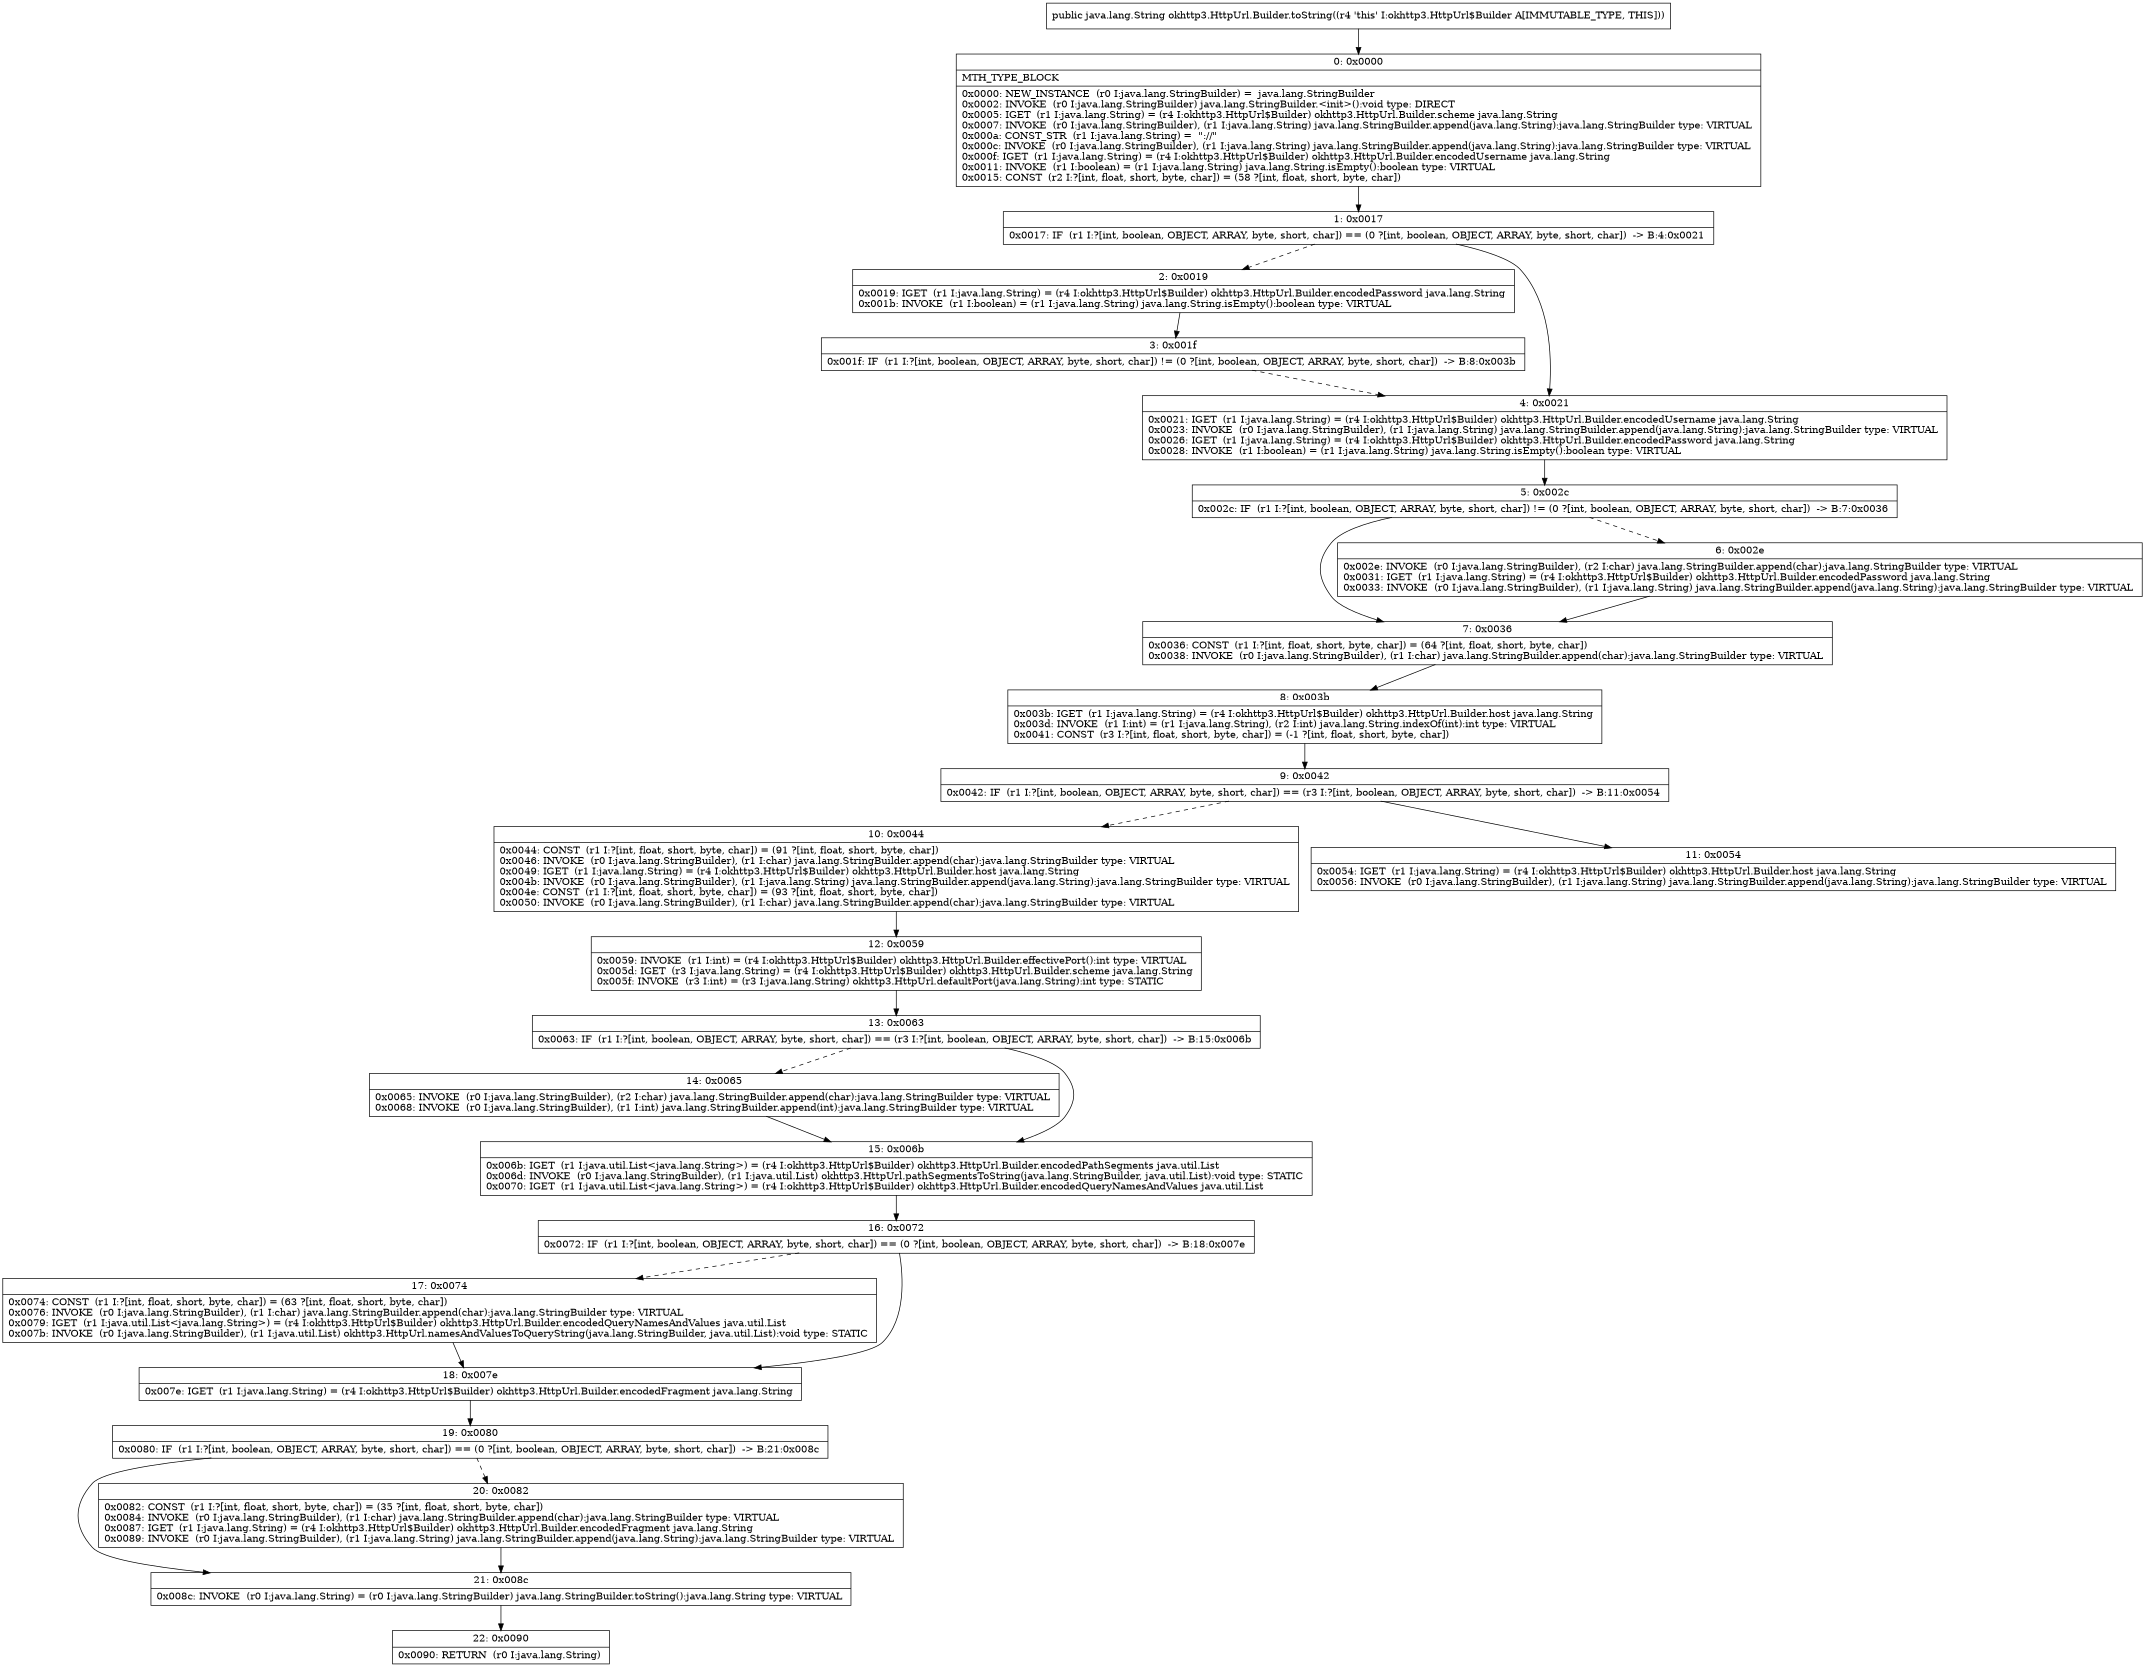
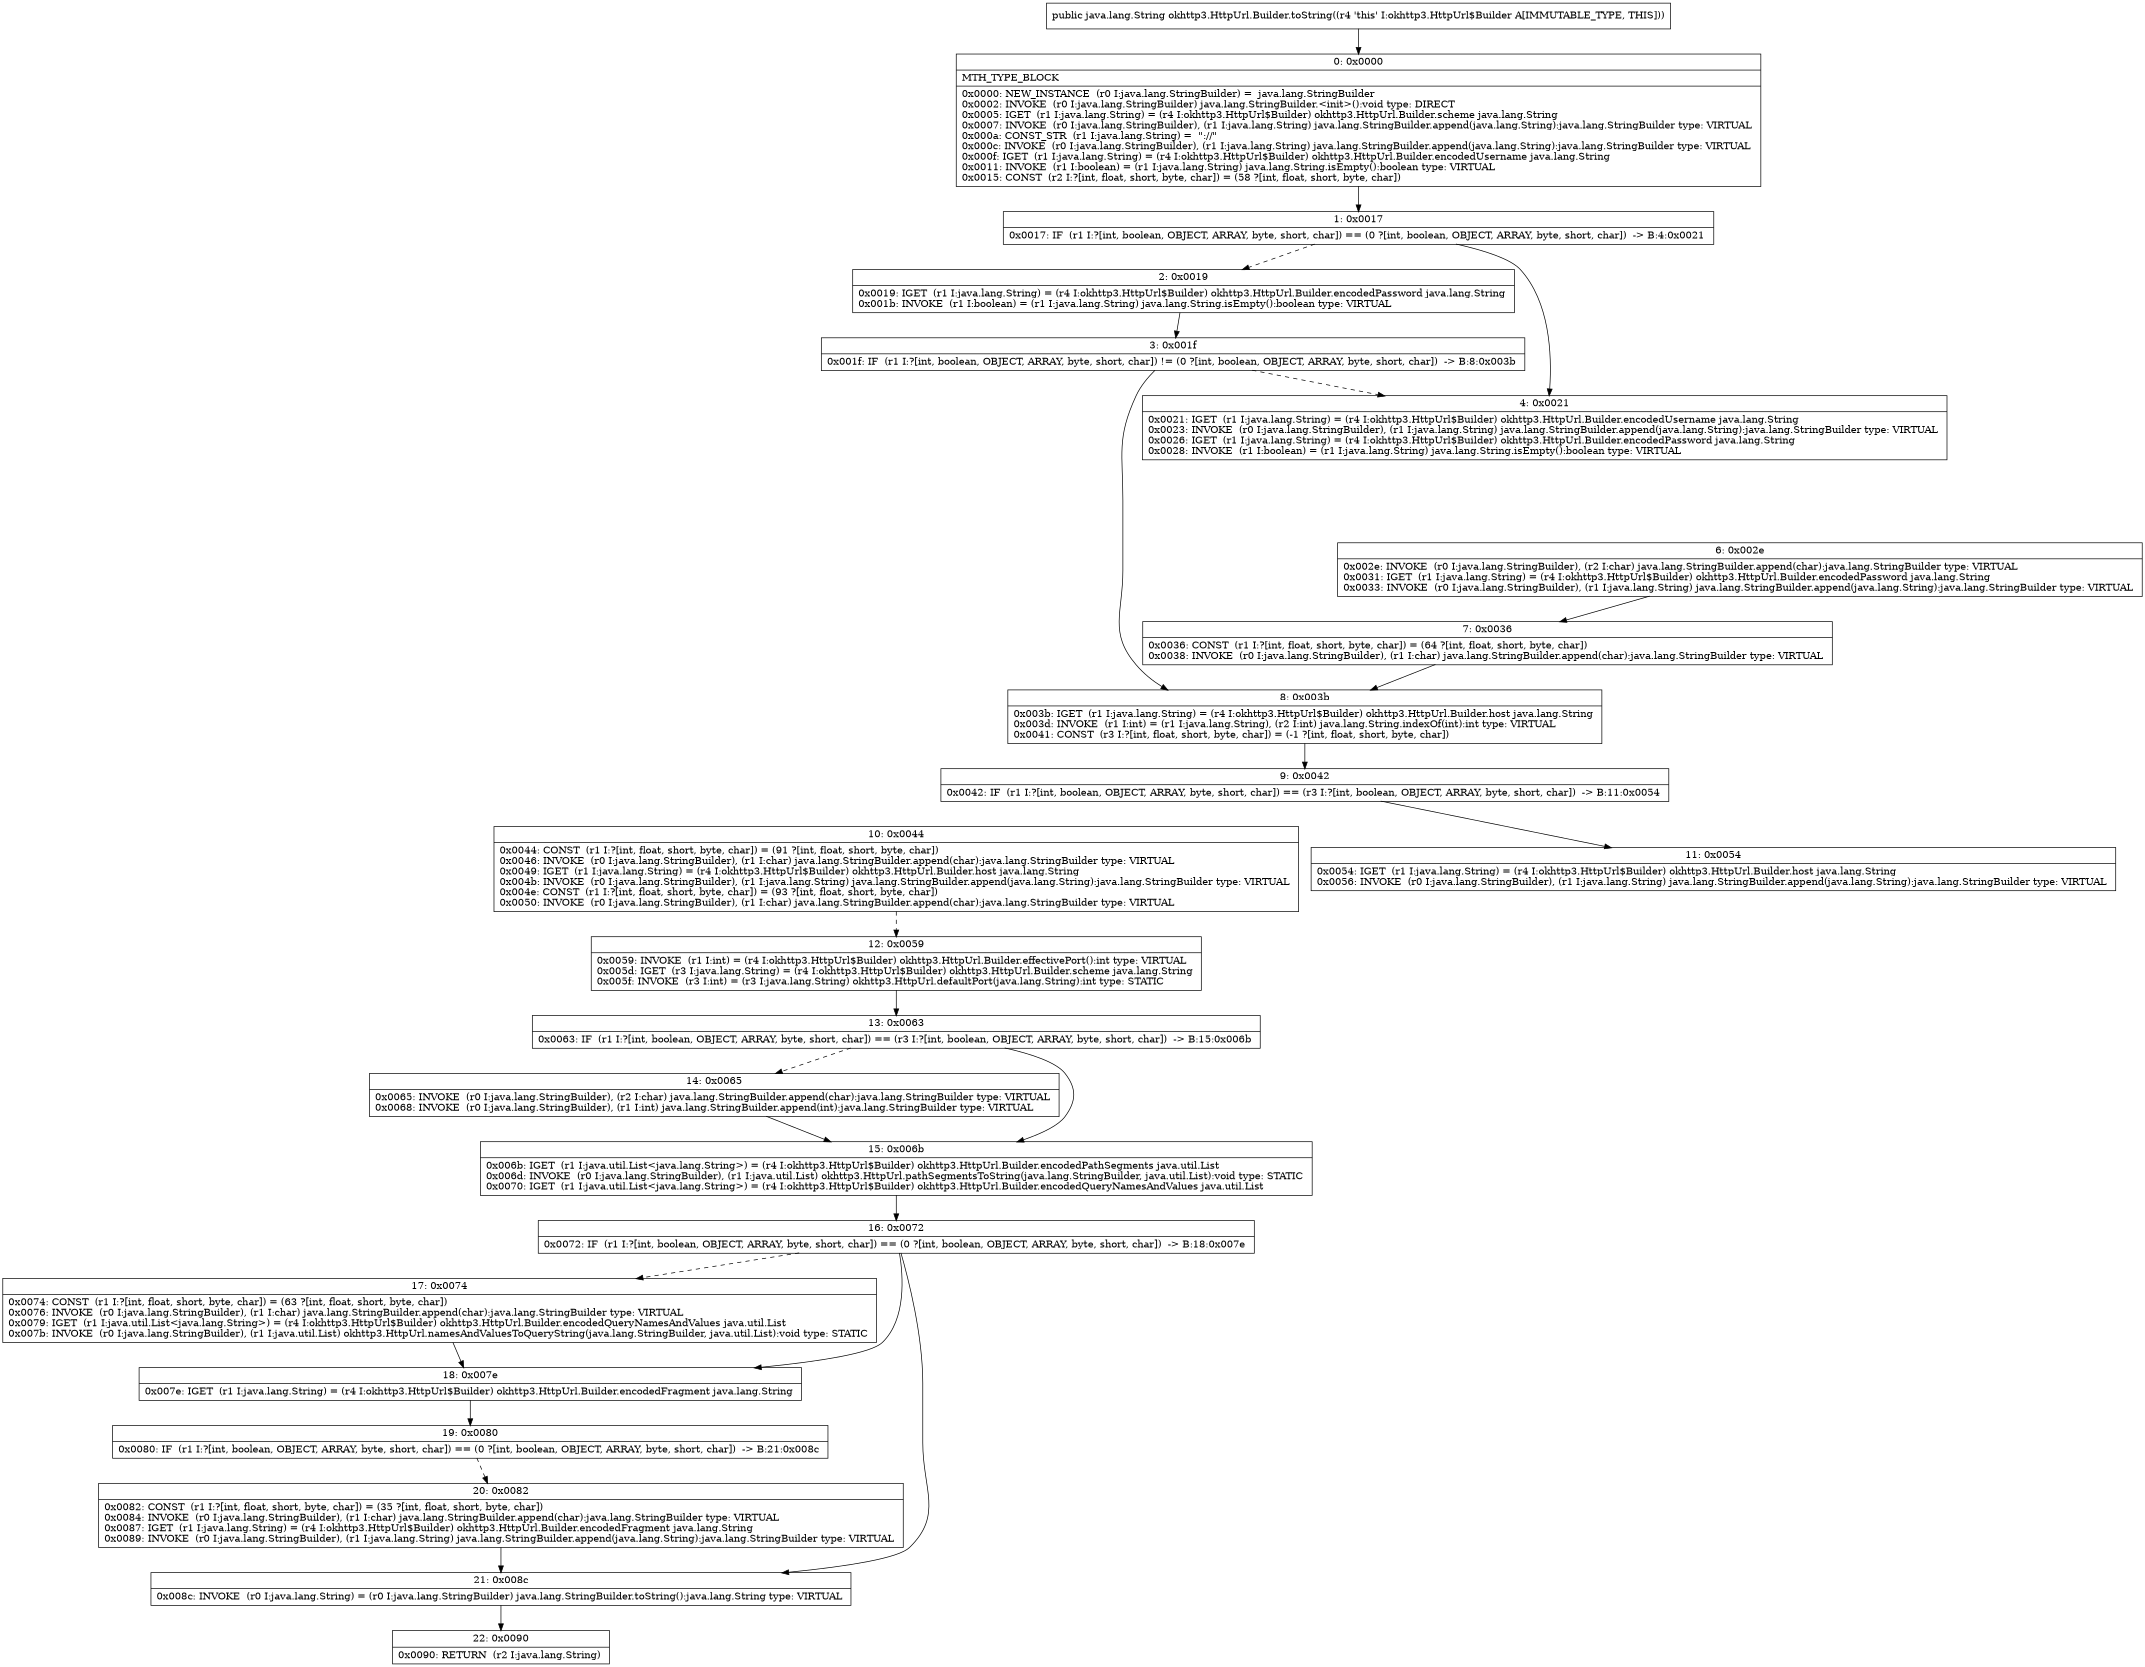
(1545, 501) -> none
none -> (1123, 532)
(1169, 813) -> none
(896, 921) -> (896, 921)
(79, 1511) -> (924, 1464)
(501, 1655) -> (501, 1655)
